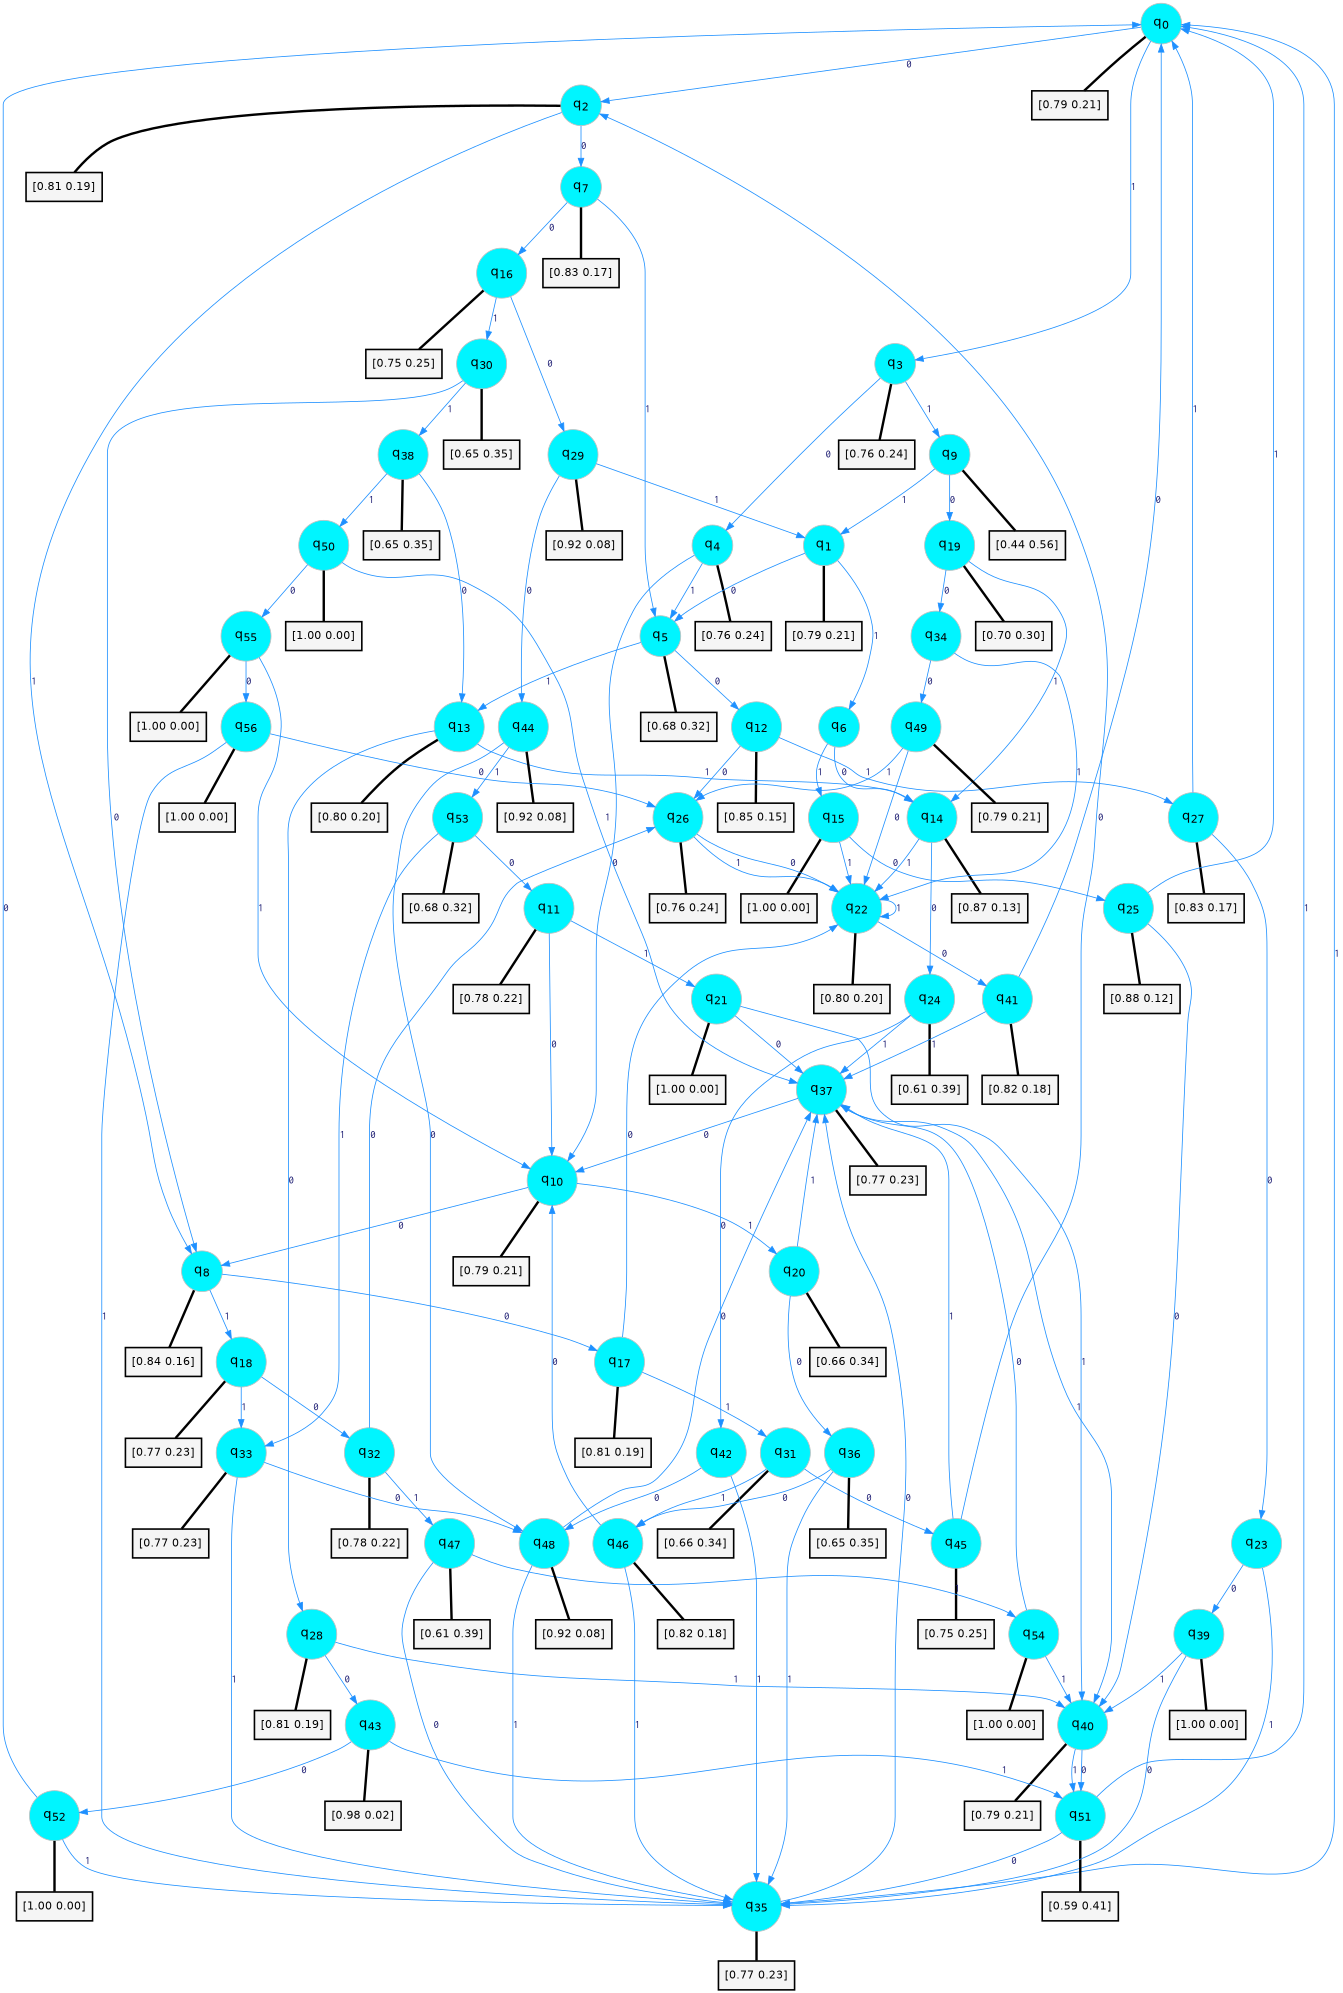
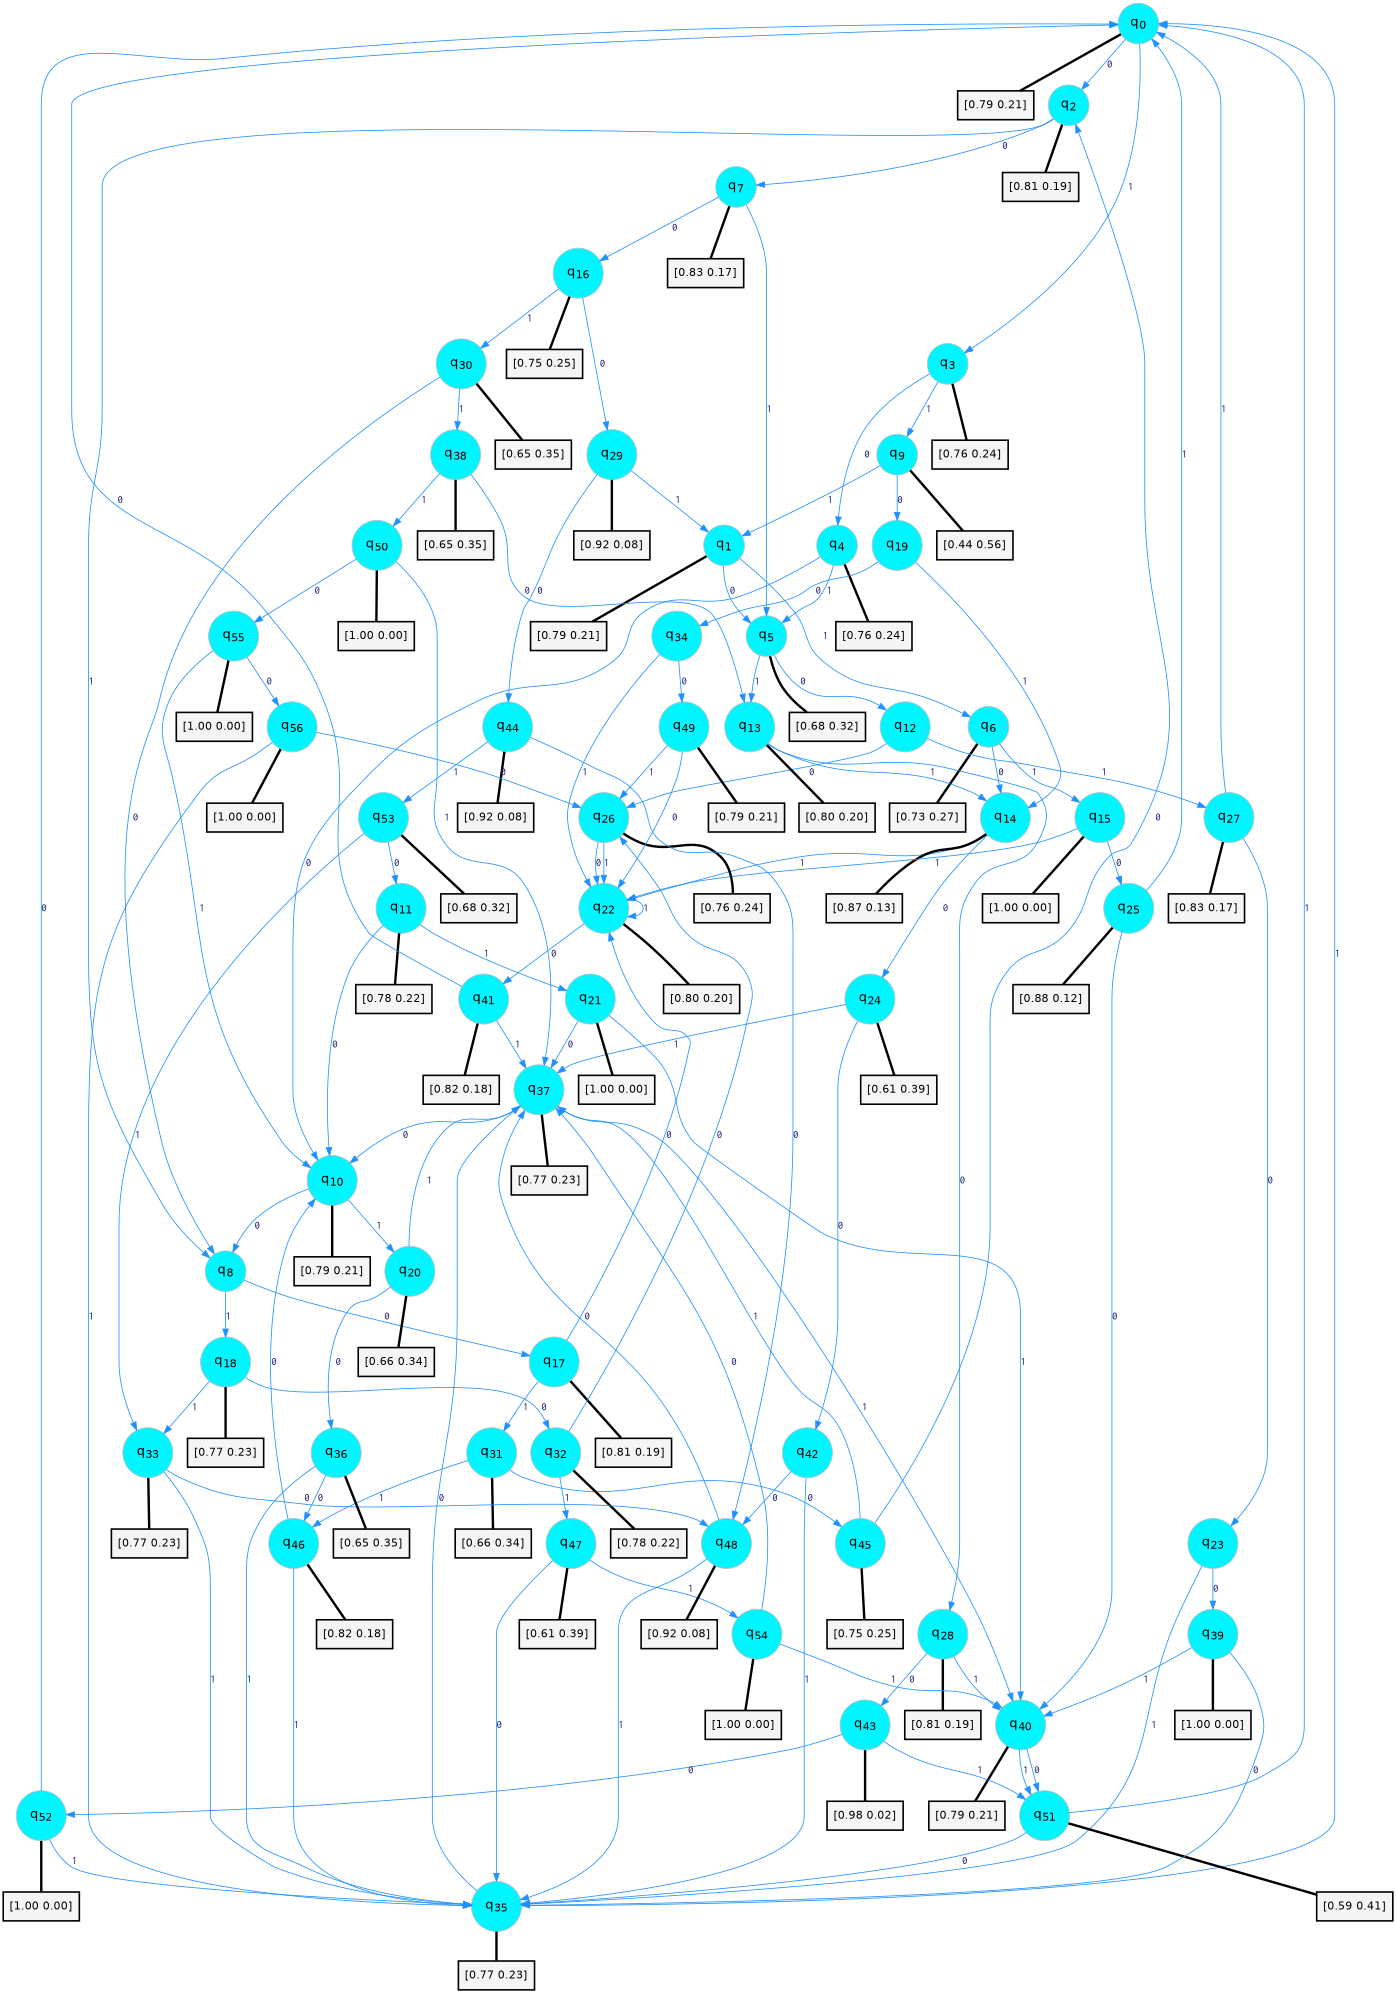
(1014, 636) -> none
(756, 818) -> none
none -> (928, 818)
(163, 1362) -> none
